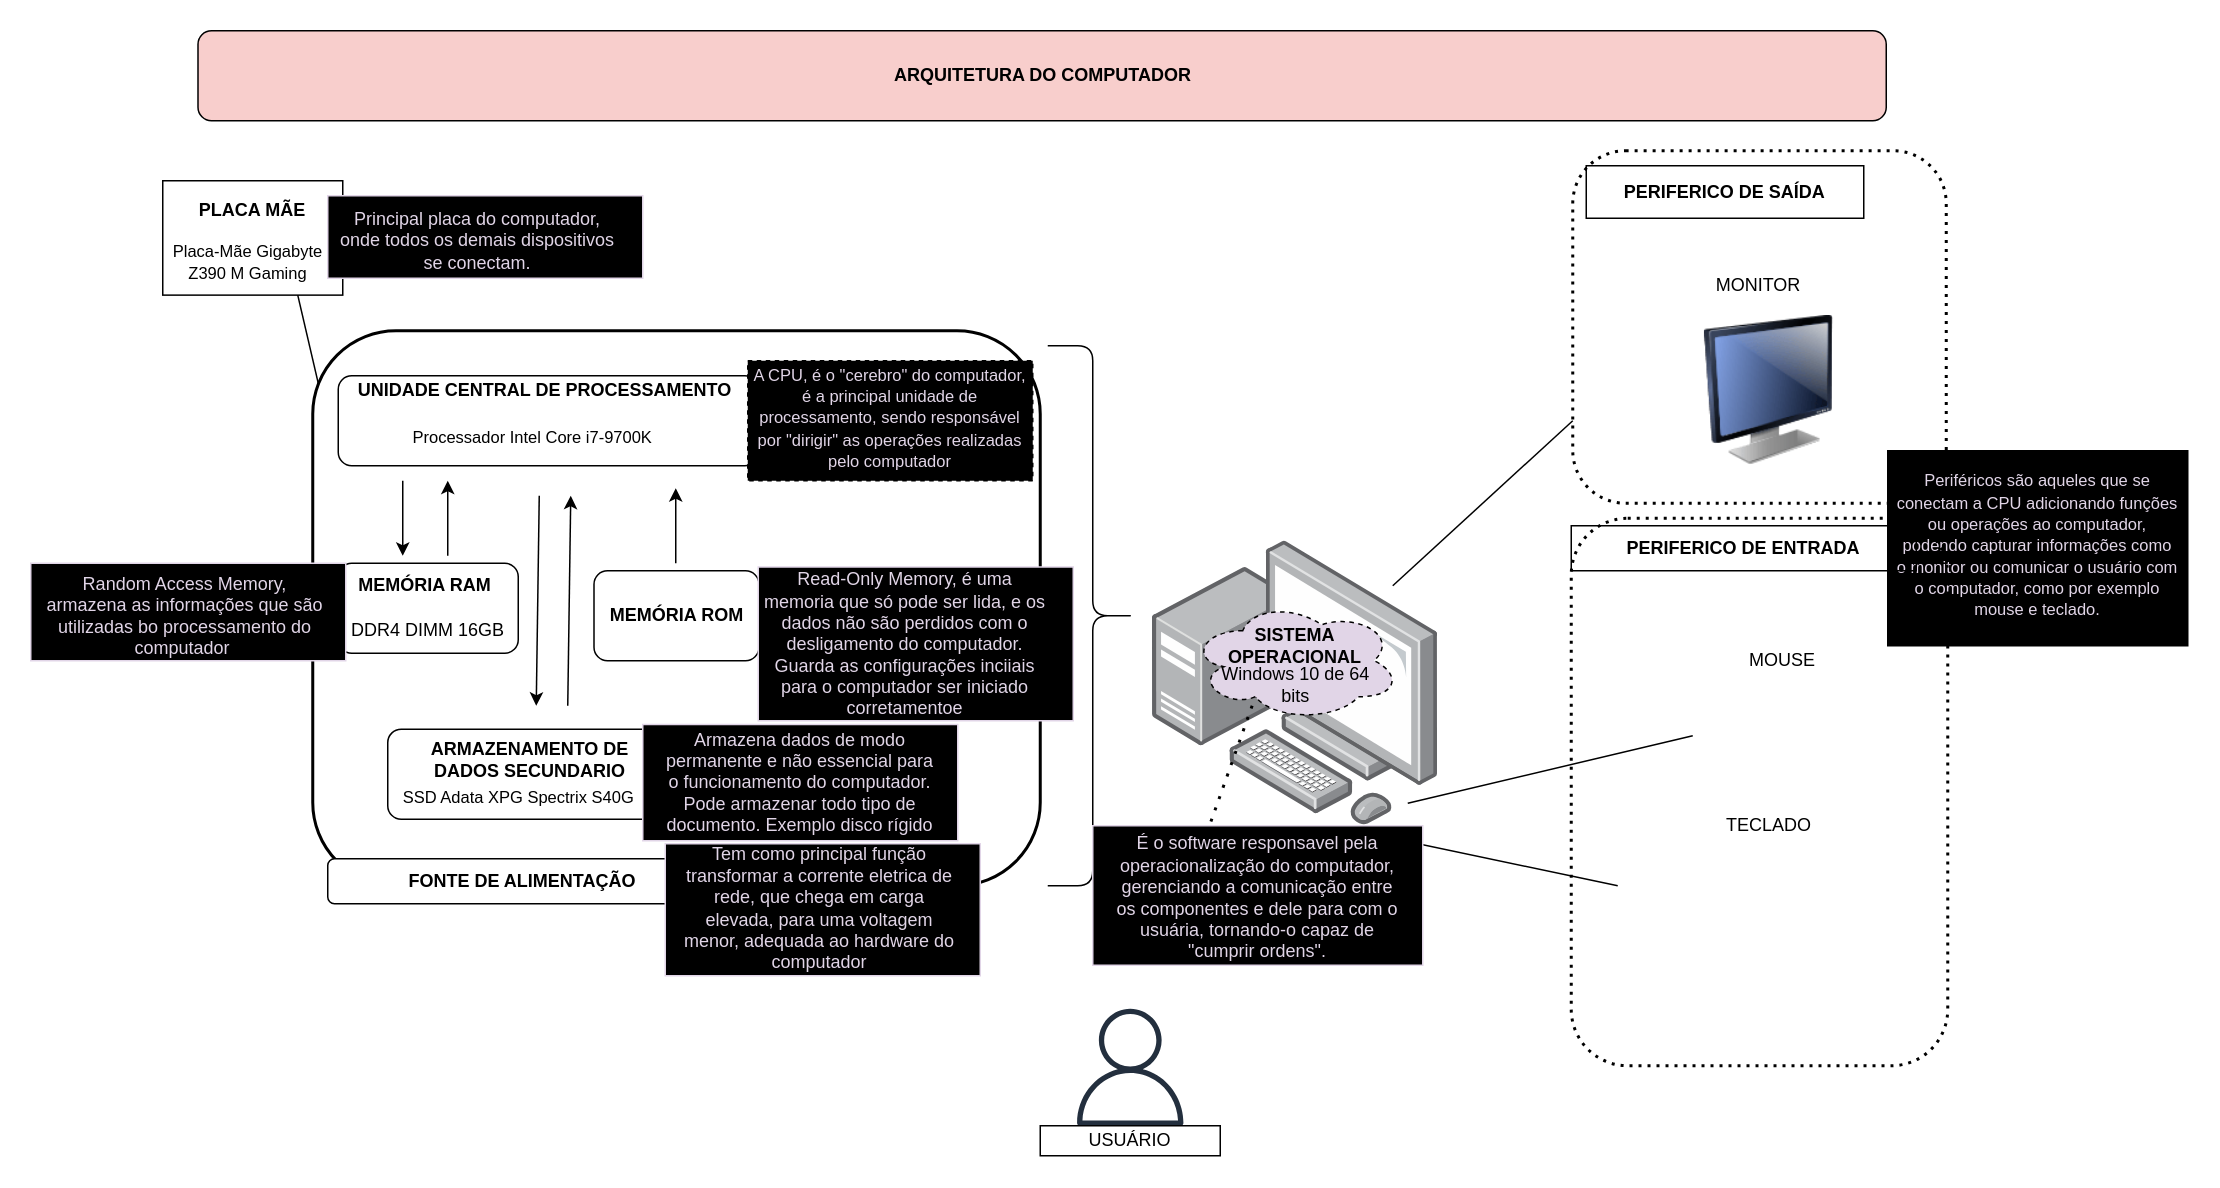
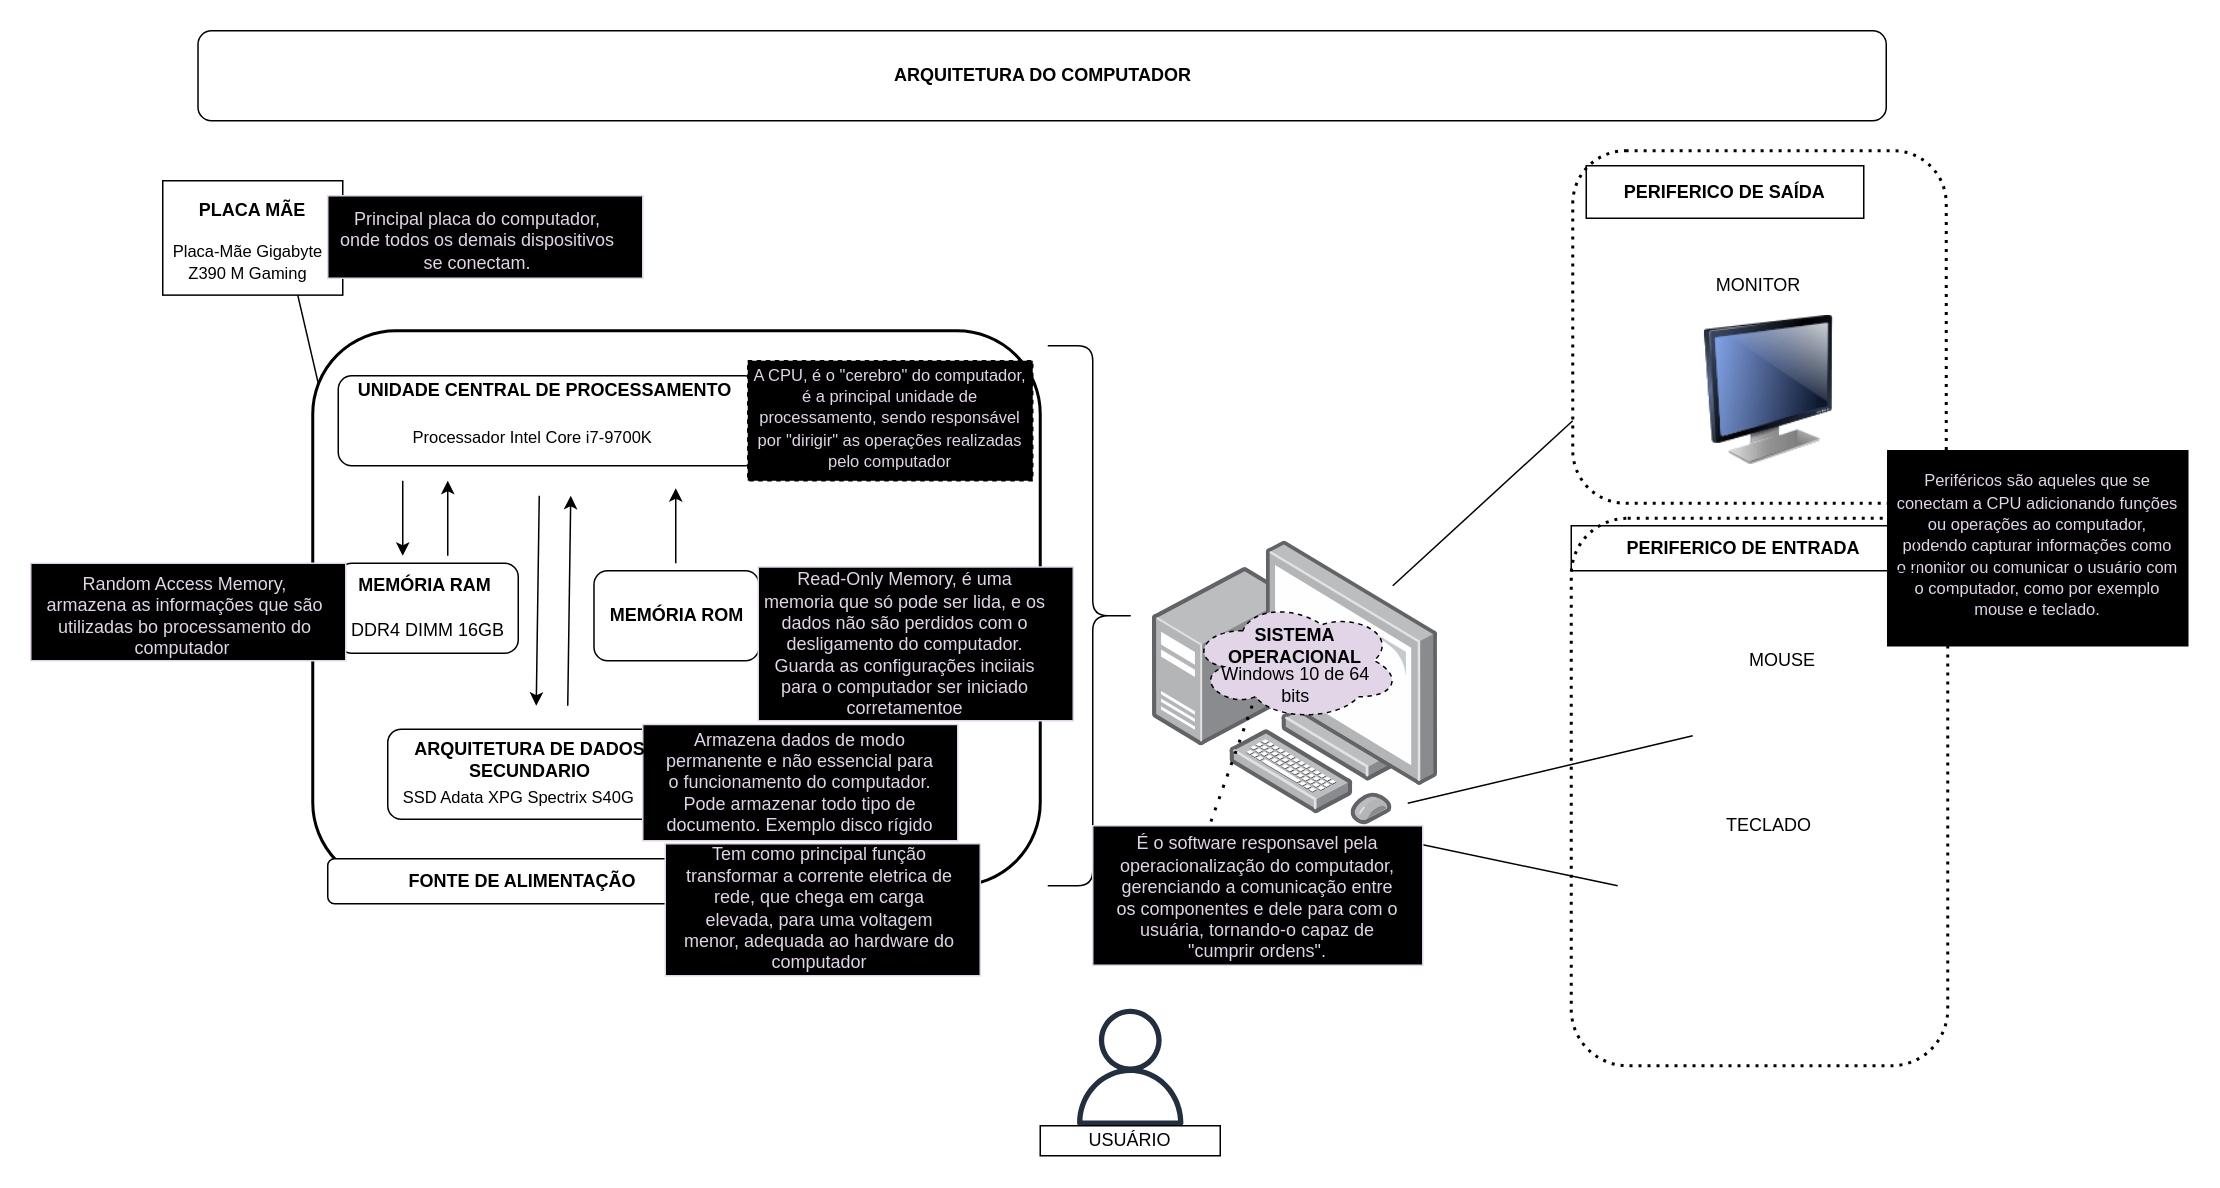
(1042, 76) -> (1042, 76)
(530, 760) -> (530, 760)
